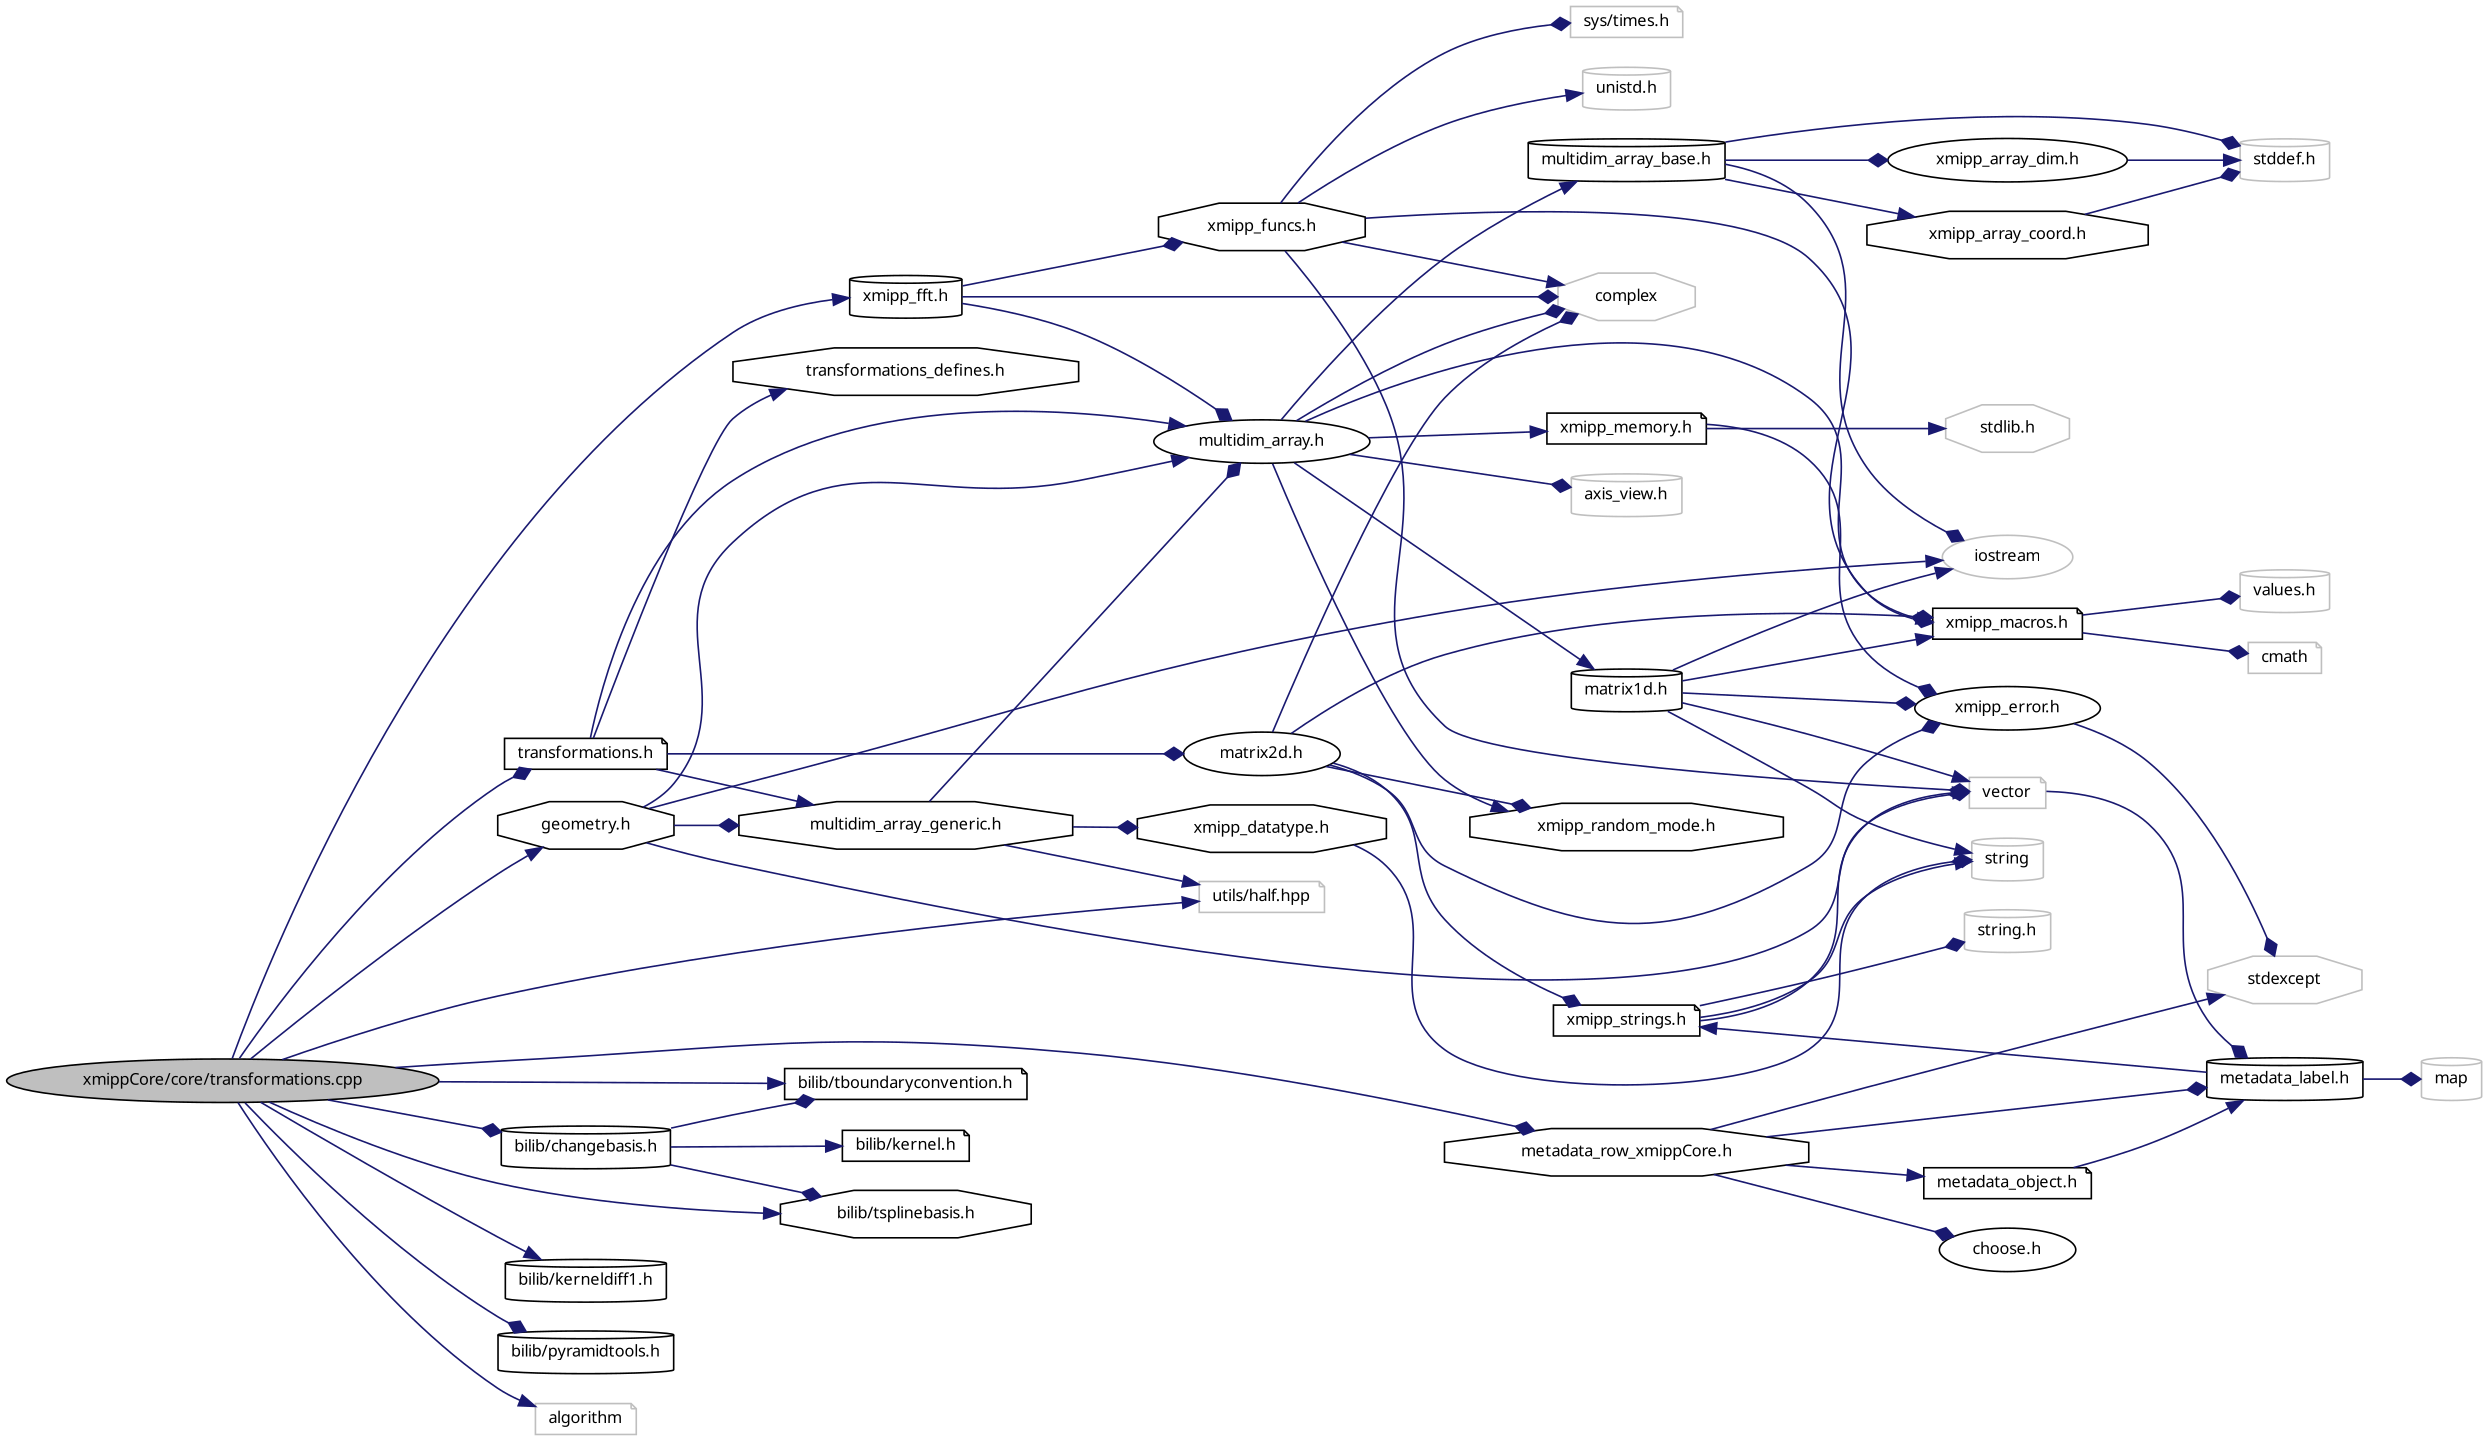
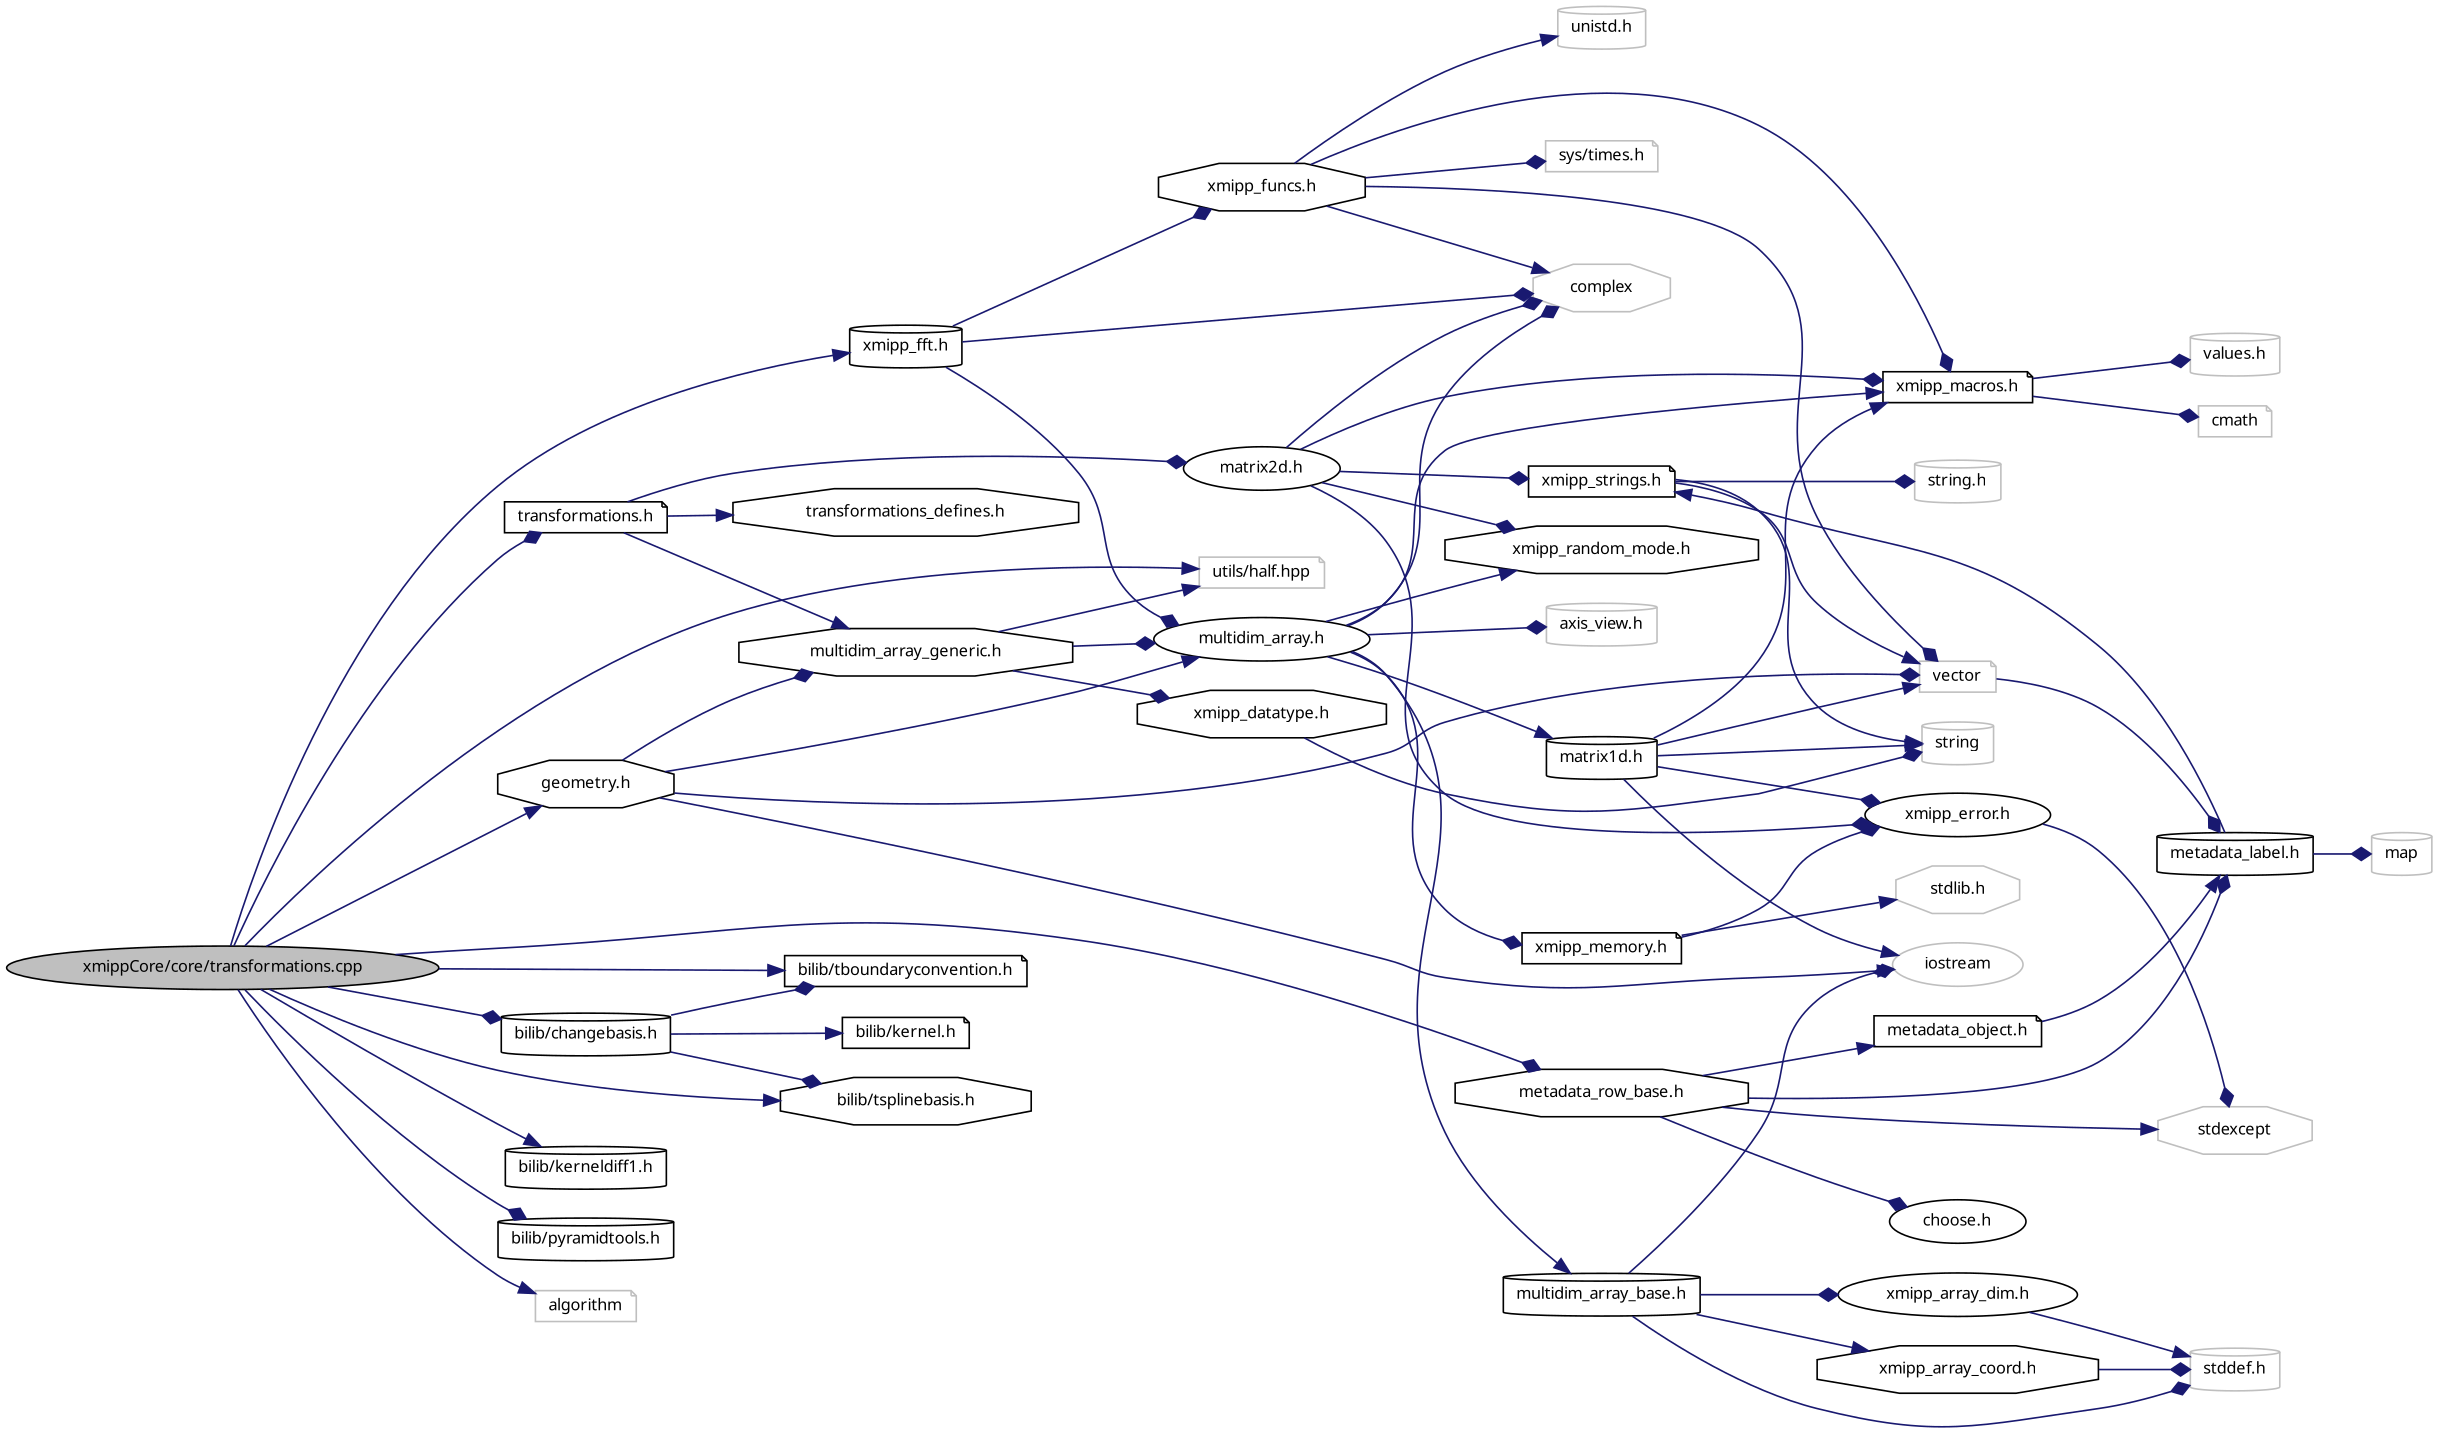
(1449, 435) -> (1414, 804)
(799, 448) -> none
(1627, 1152) -> (1602, 1093)
